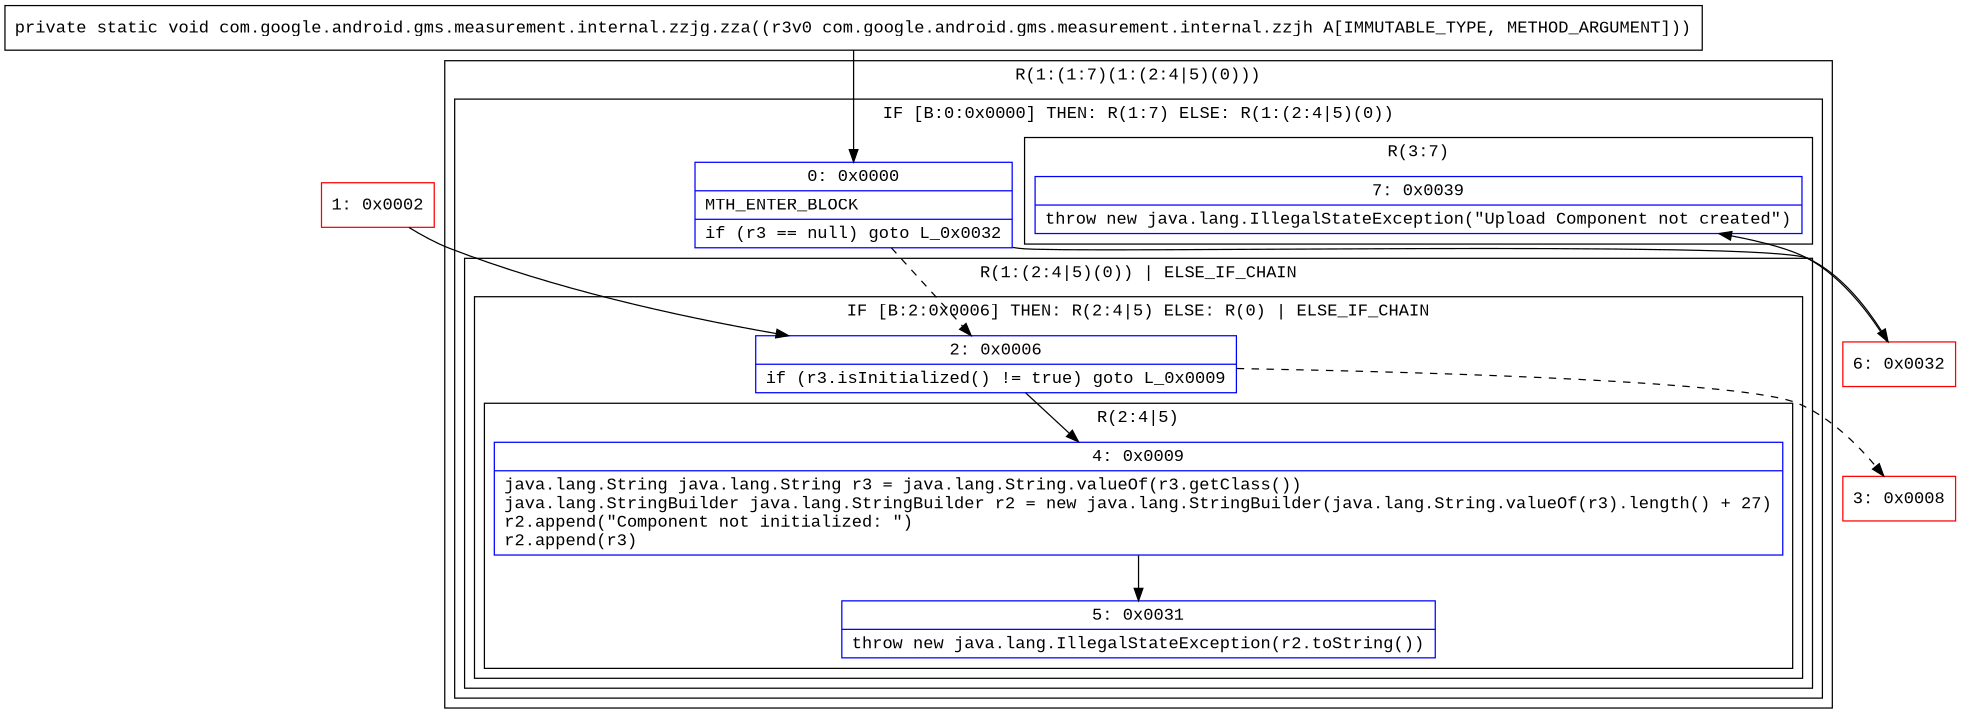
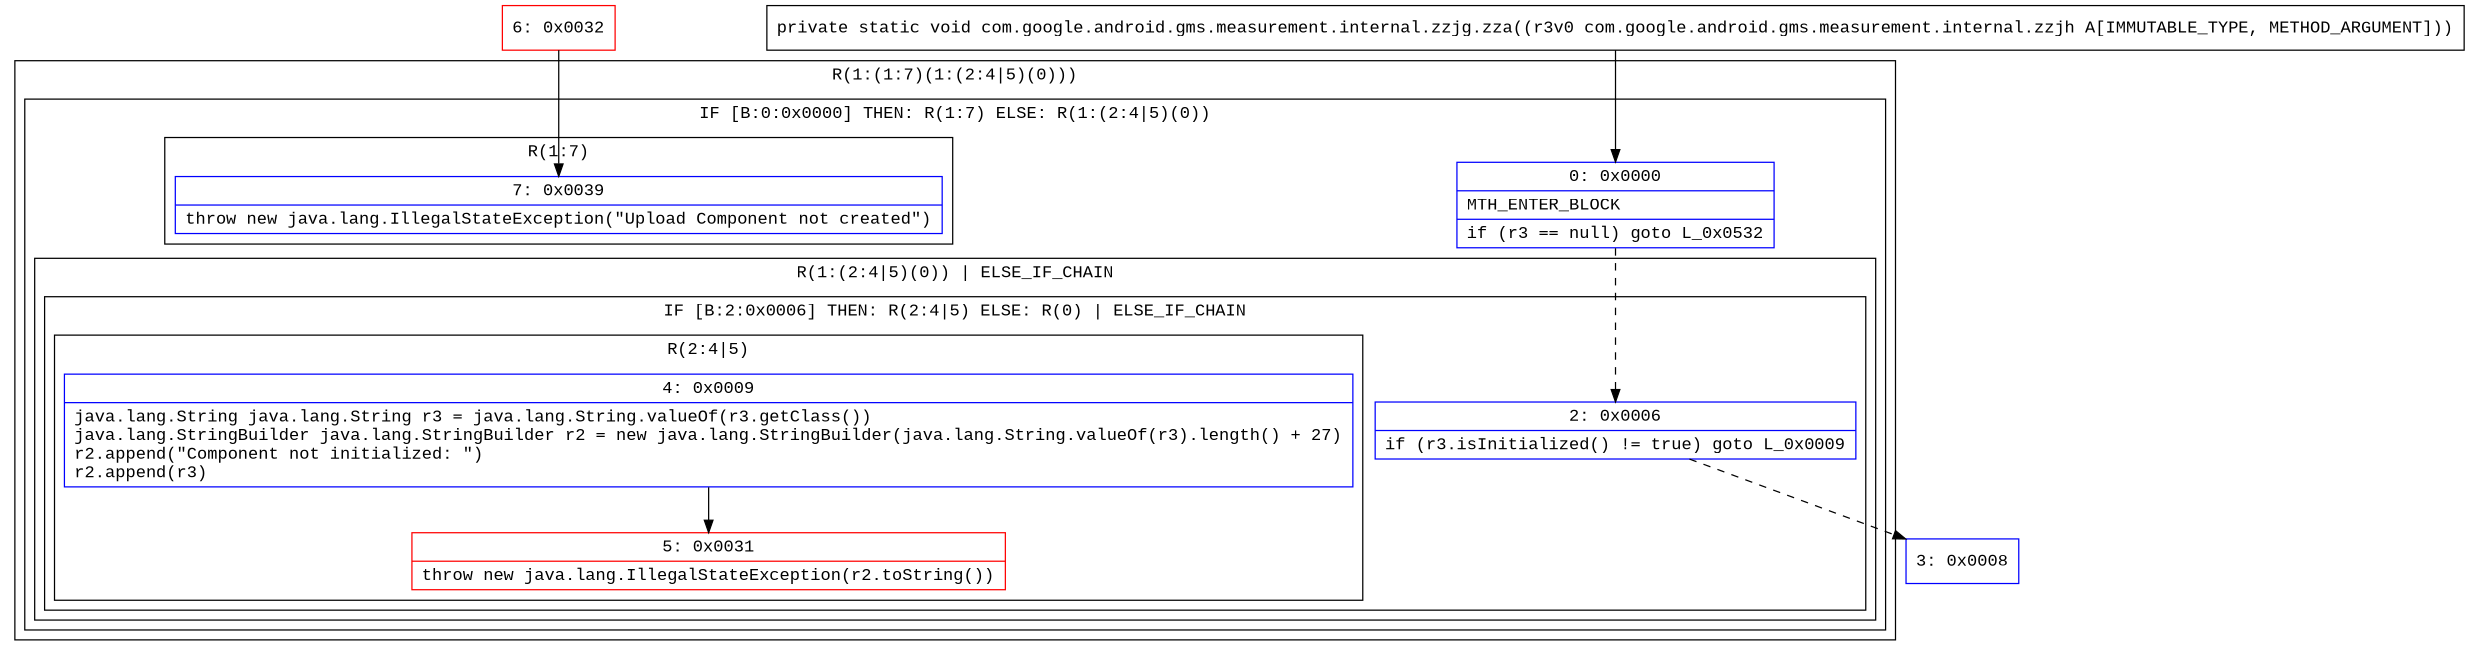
(1419, 152) -> (559, 152)
(378, 205) -> none
(854, 233) -> (1616, 233)
(1463, 249) -> none
(1047, 413) -> none
(1899, 499) -> (1962, 561)
(1139, 629) -> (709, 561)
